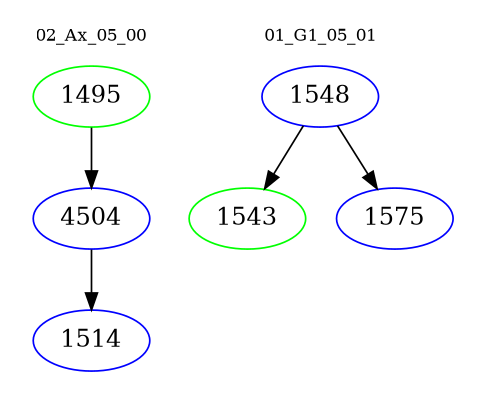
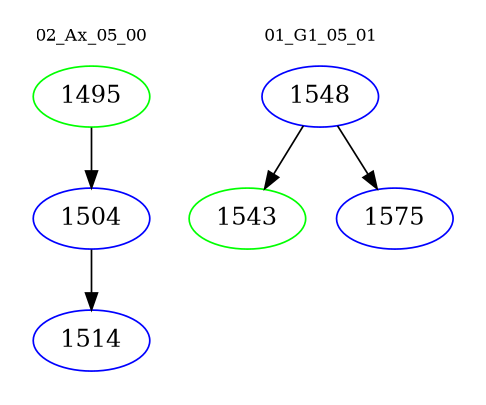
(92, 219) -> (92, 219)
